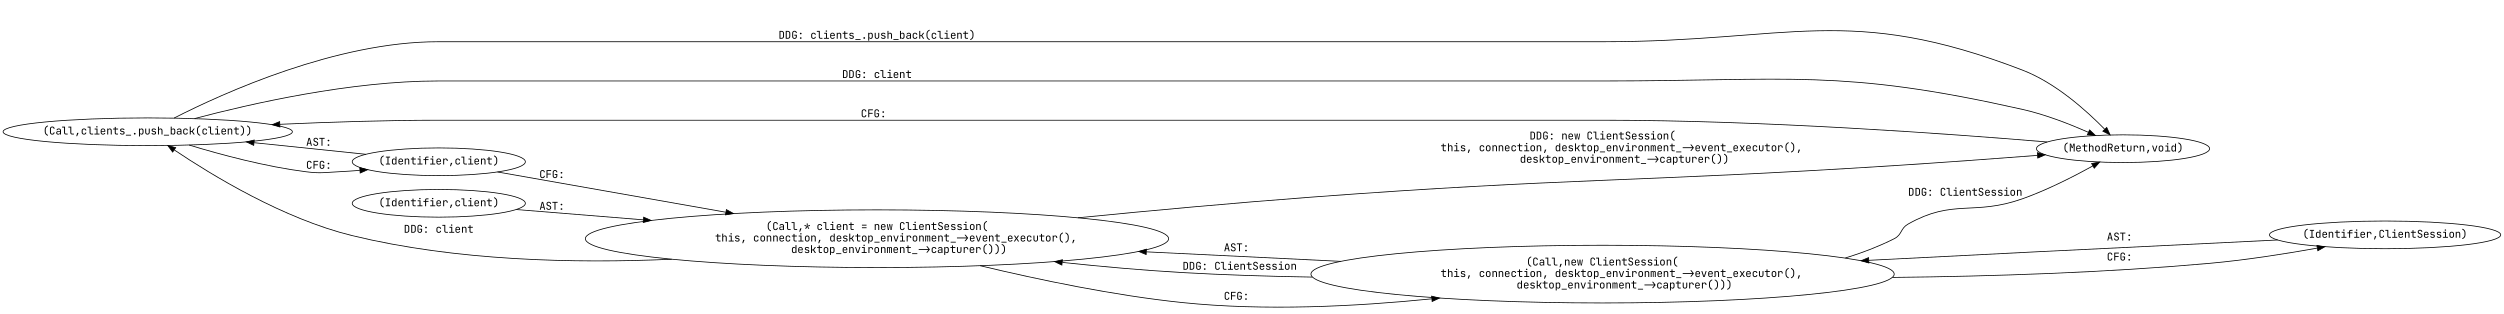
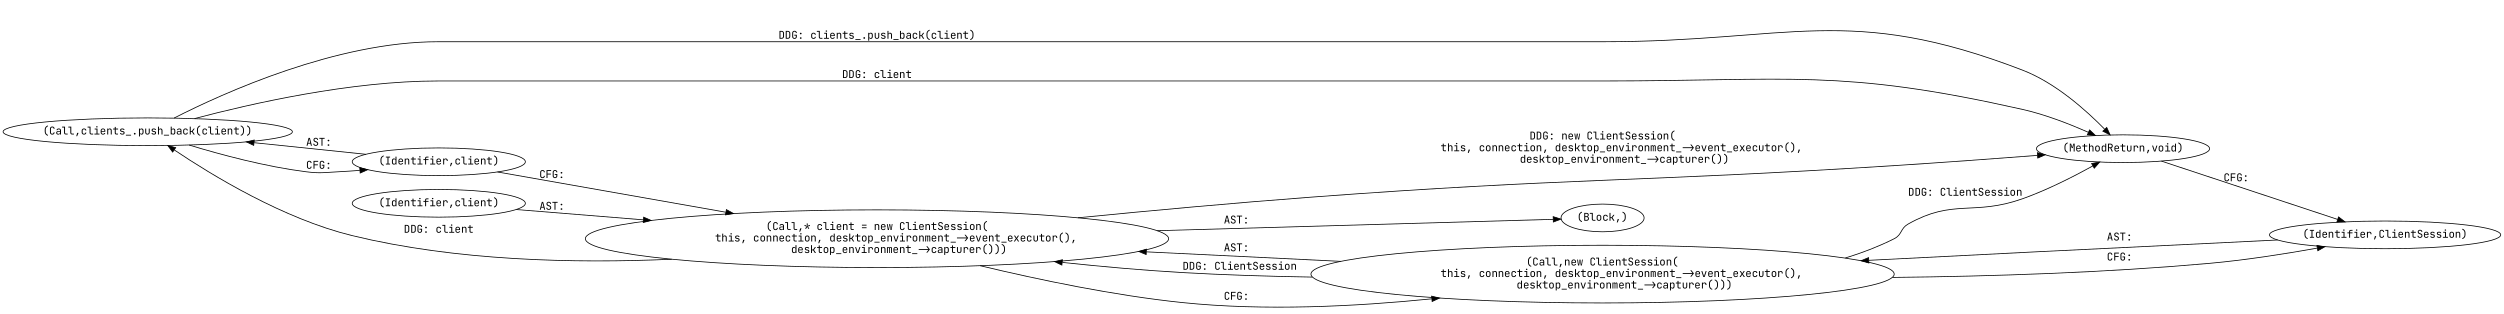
(1164, 120) -> (2249, 190)
none -> (1603, 218)
